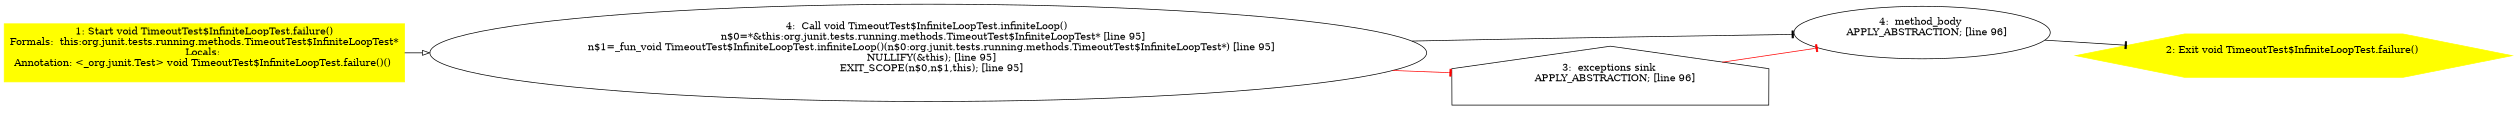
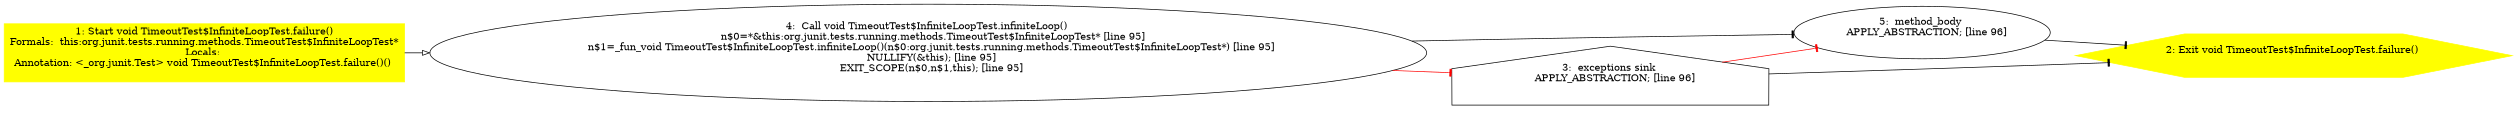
(1922, 33) -> (1922, 33)
none -> (1938, 69)
